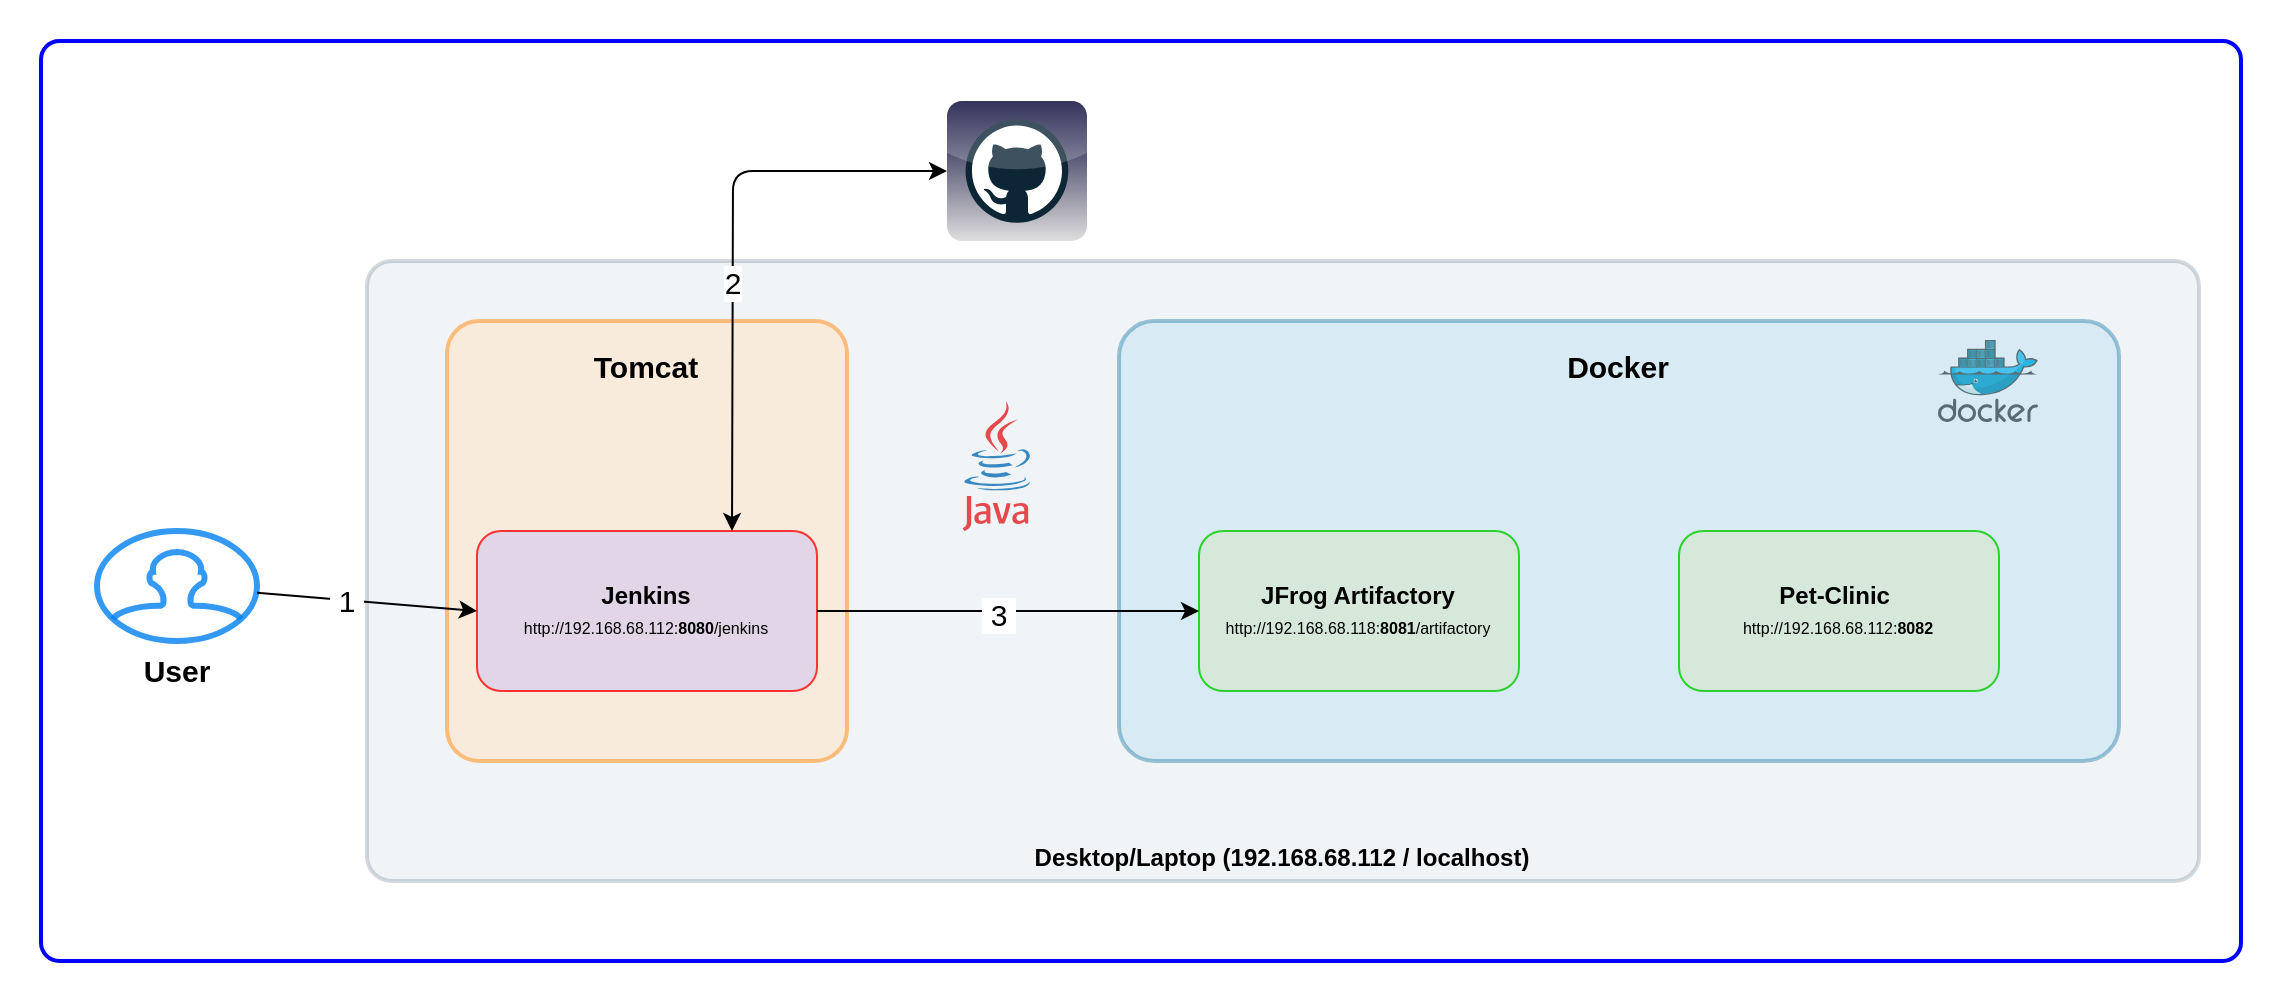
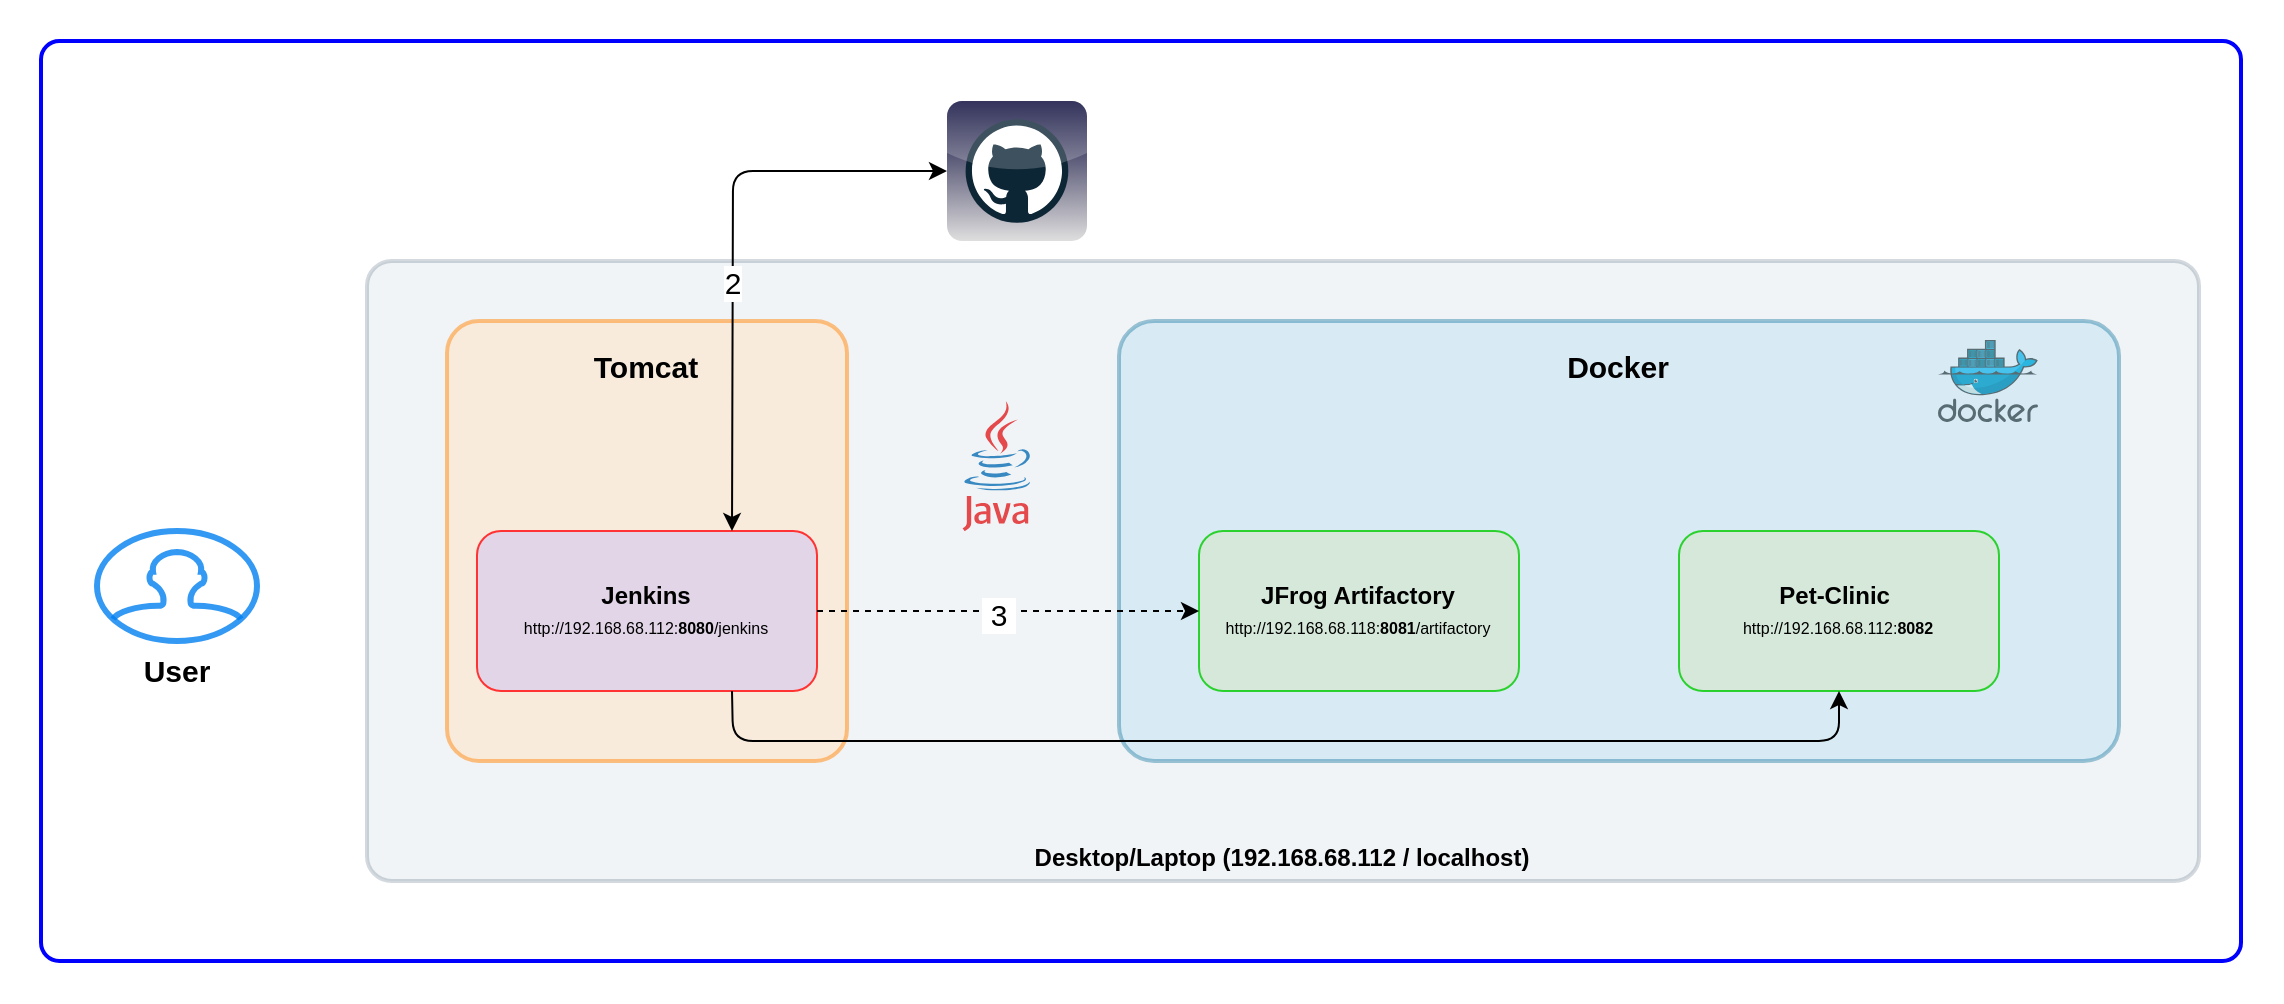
(412, 606) -> none
(1100, 611) -> (1100, 611)
none -> (1279, 741)
